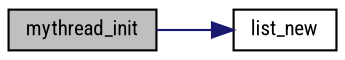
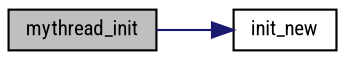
(285, 30) -> (285, 30)
